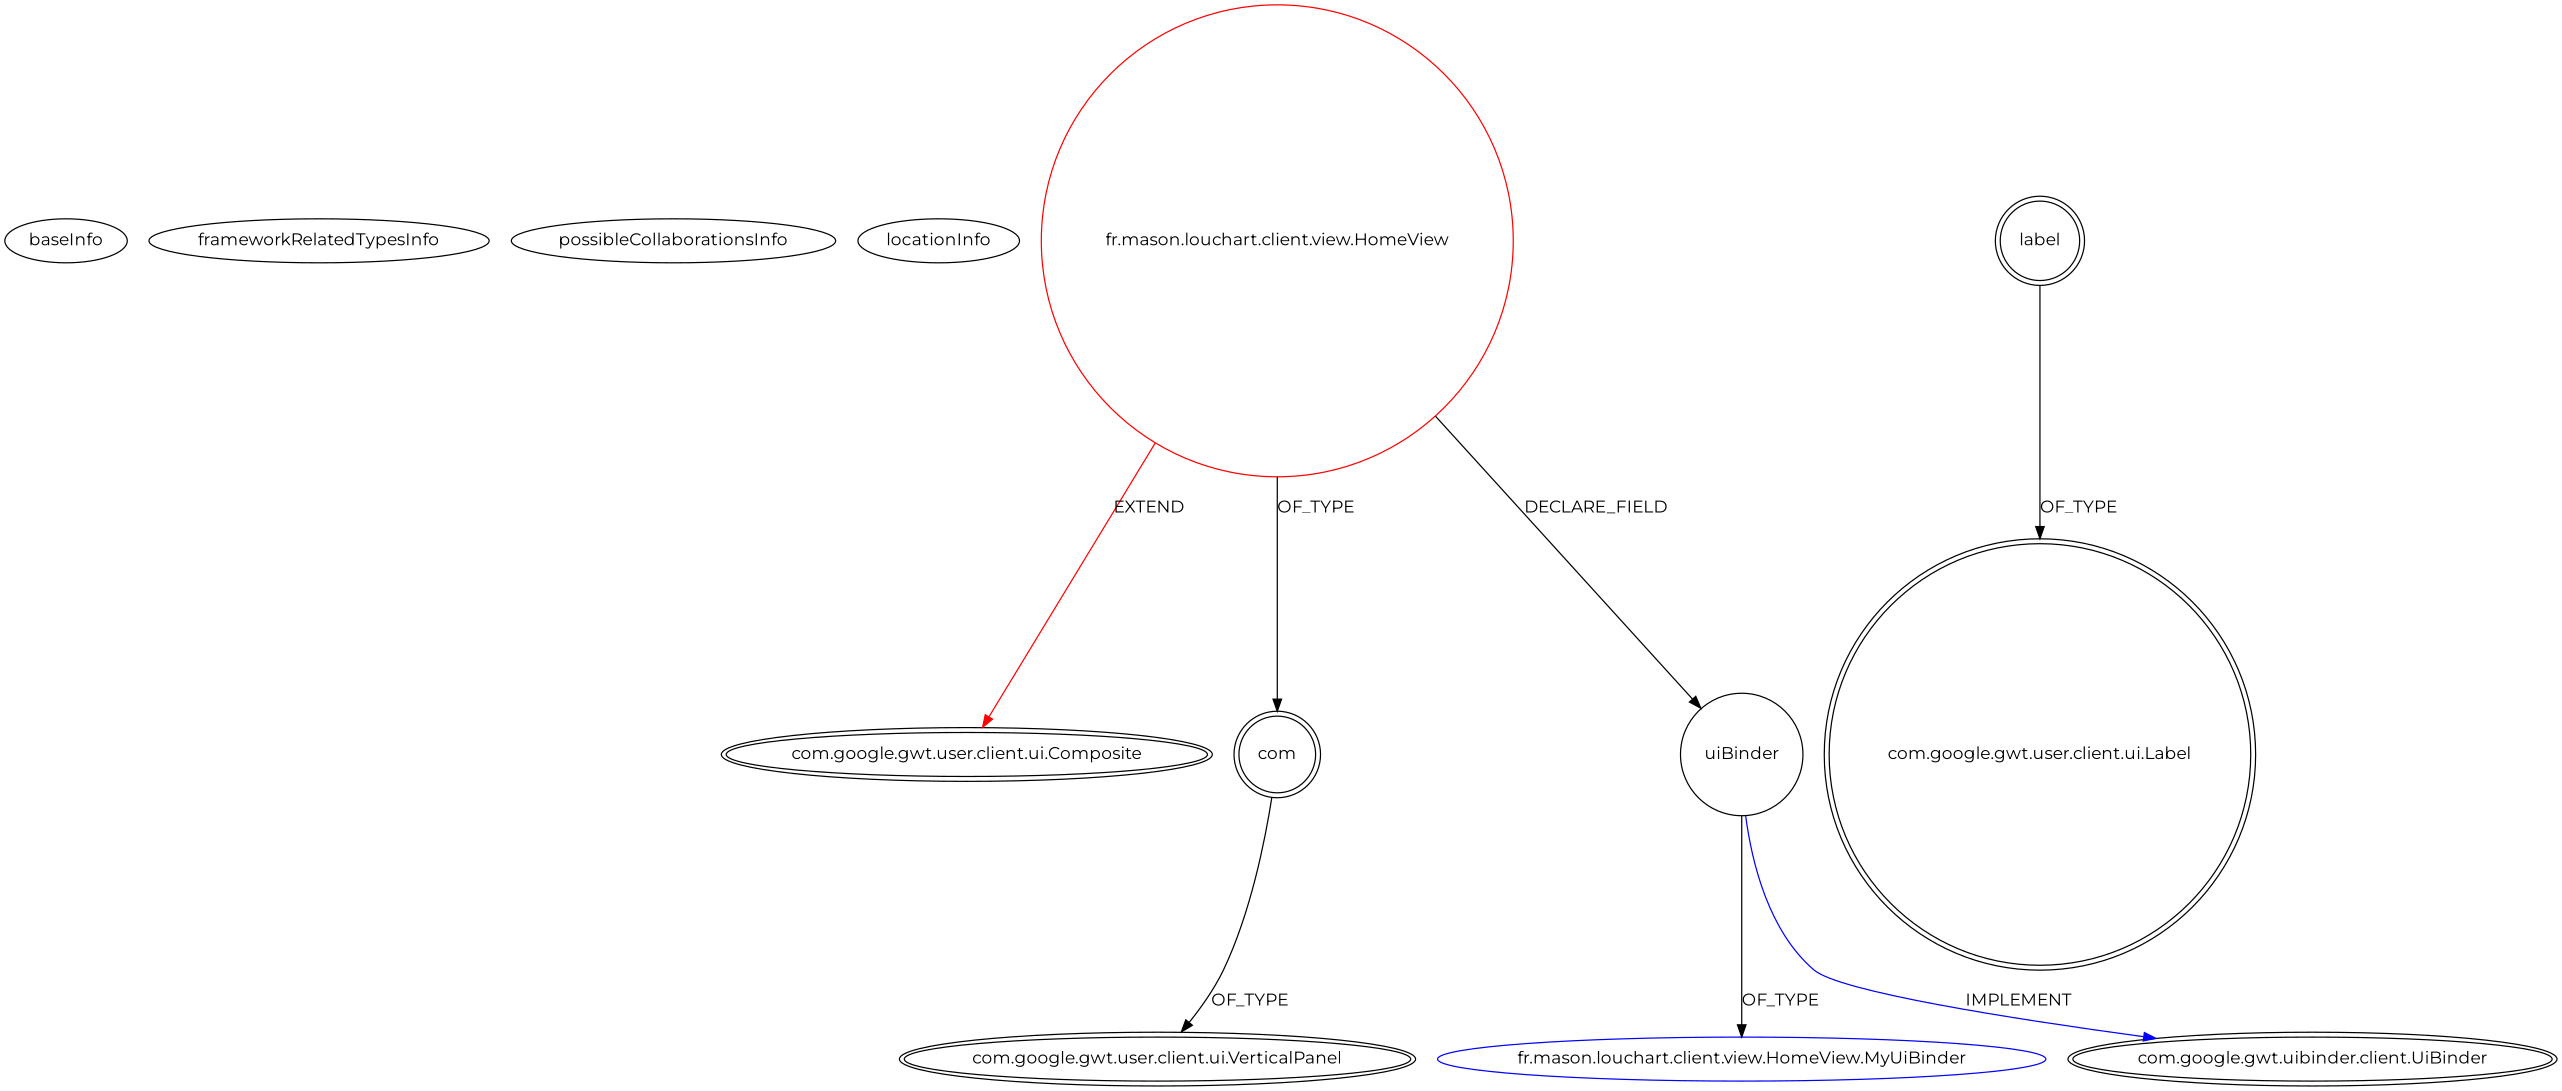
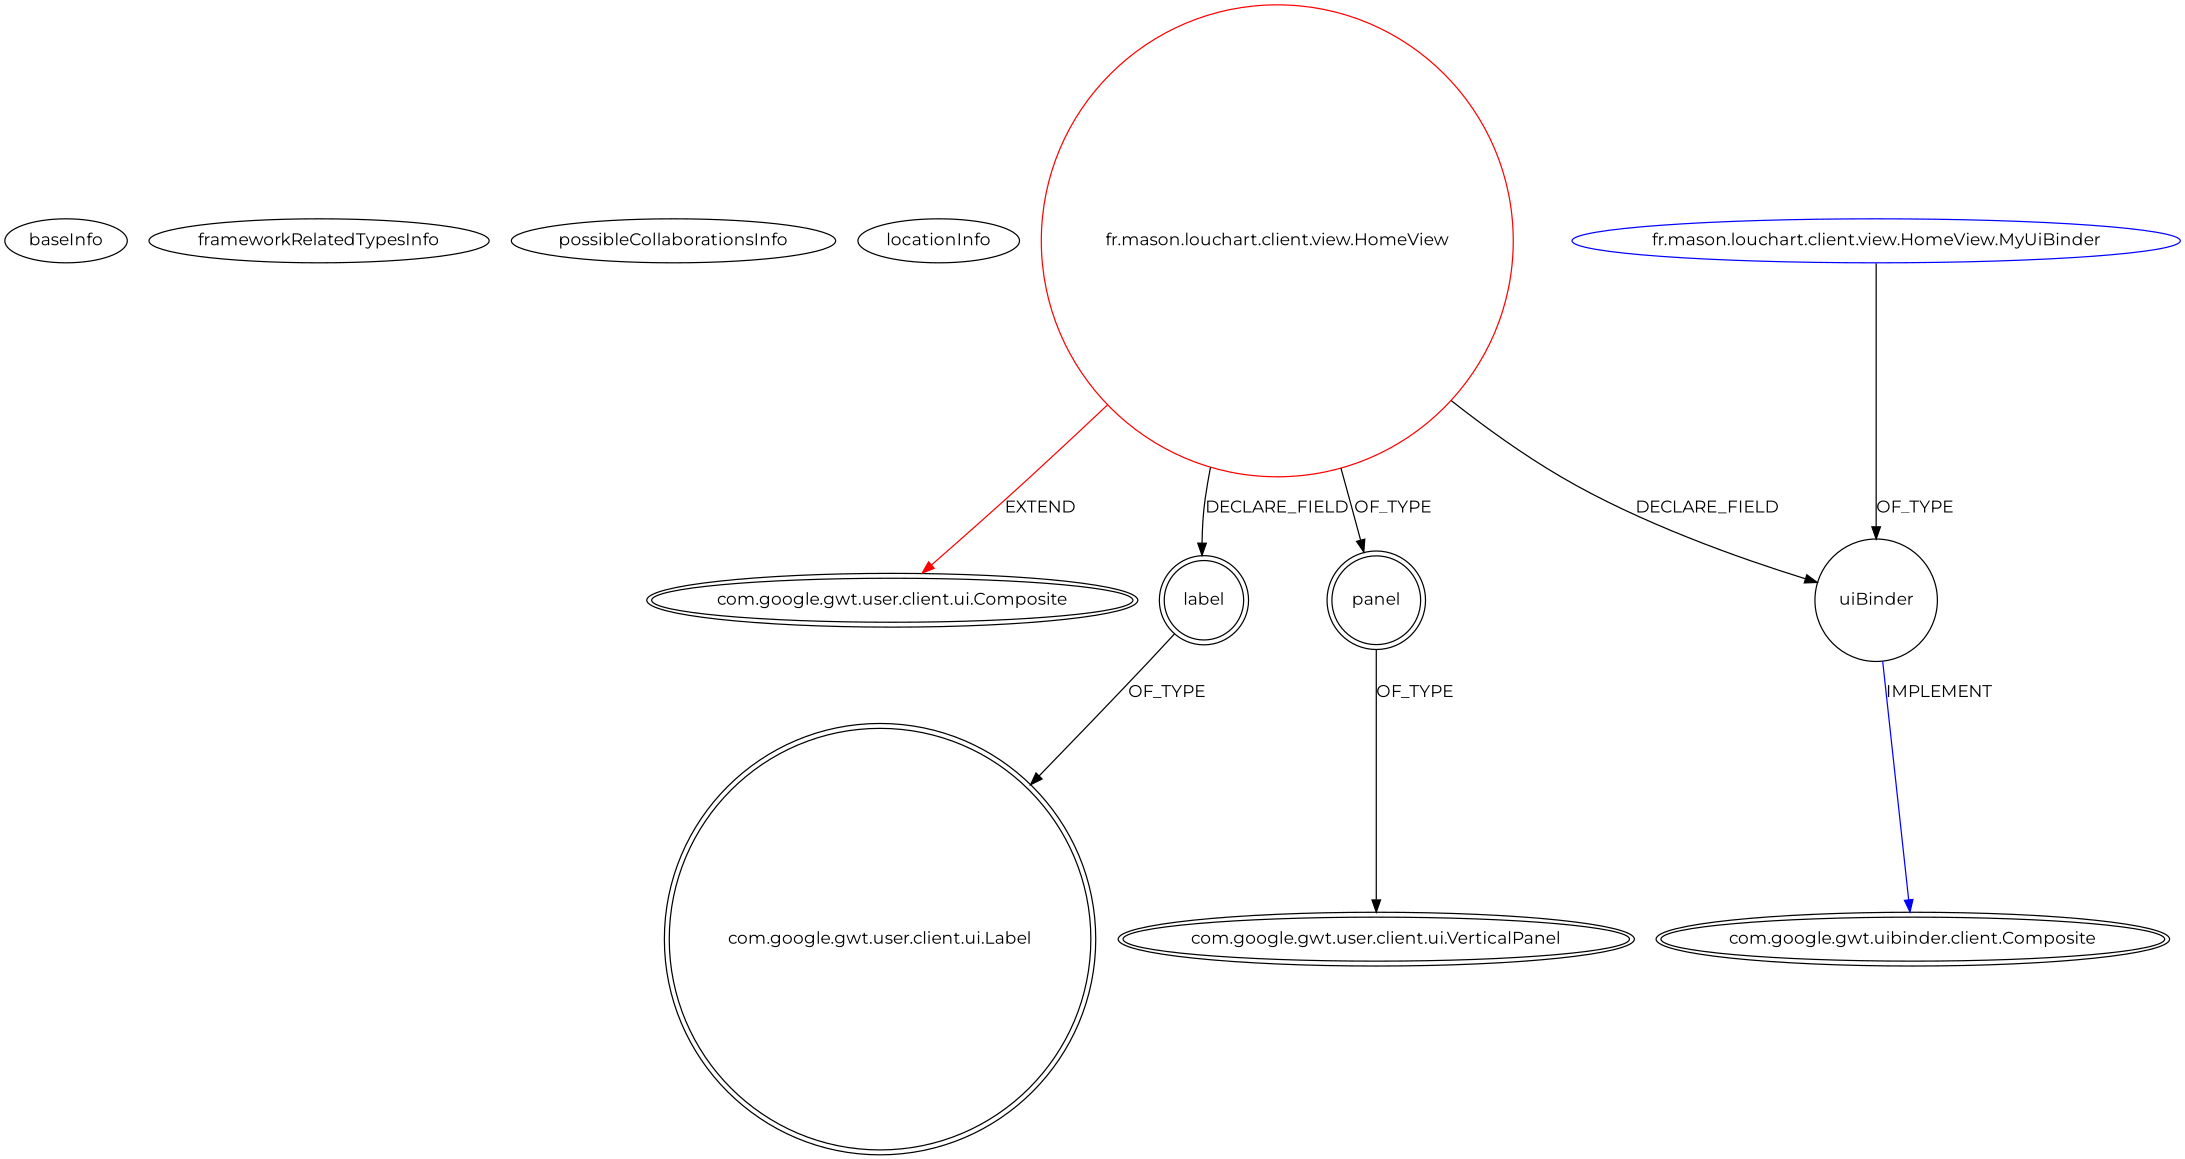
none -> (1204, 505)
(1277, 754) -> (1376, 600)
(1742, 920) -> (1876, 395)
(2312, 1059) -> (1913, 939)
